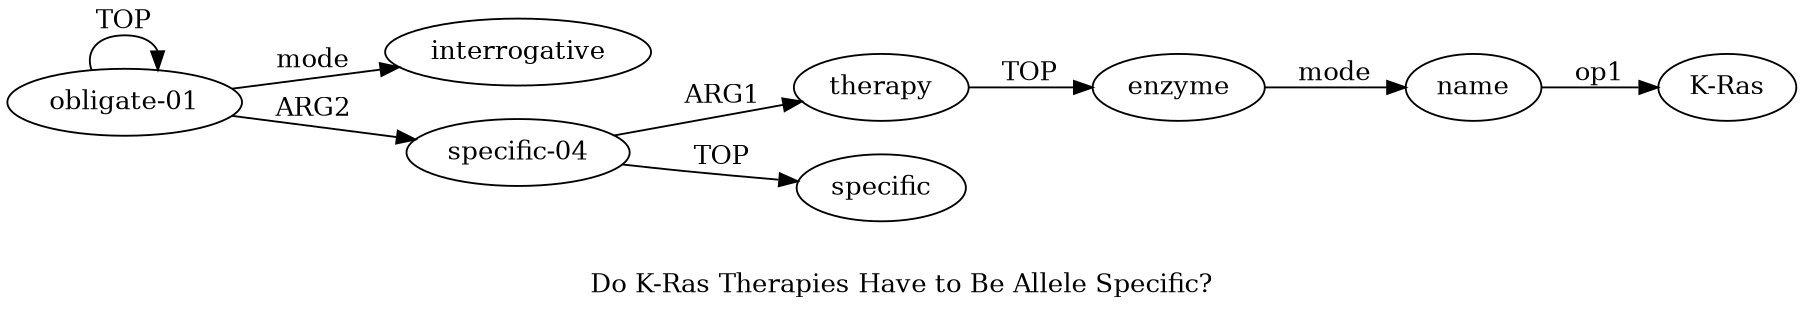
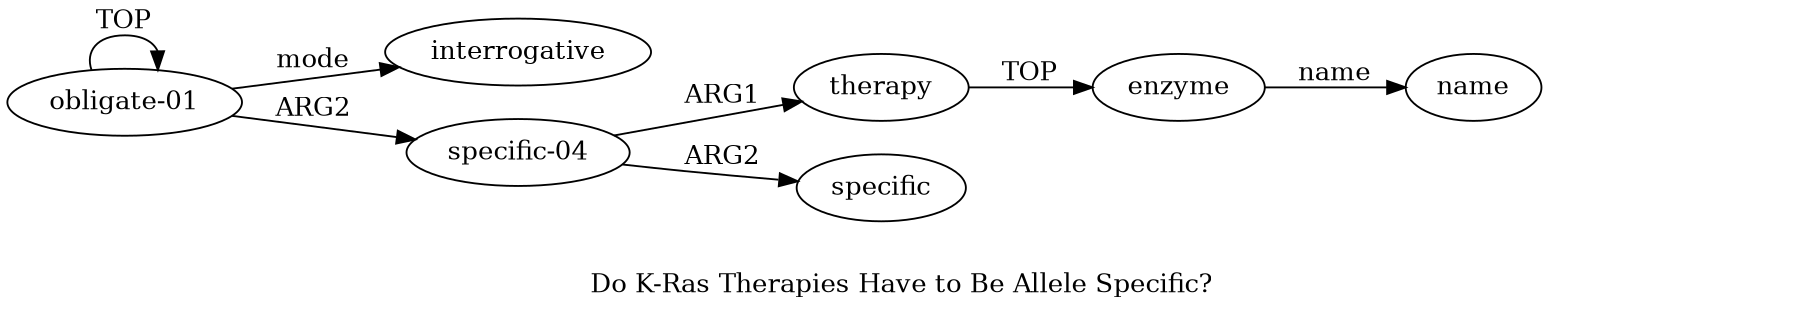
(1335, 73) -> (1335, 73)
(1727, 87) -> none
(723, 157) -> (723, 157)
